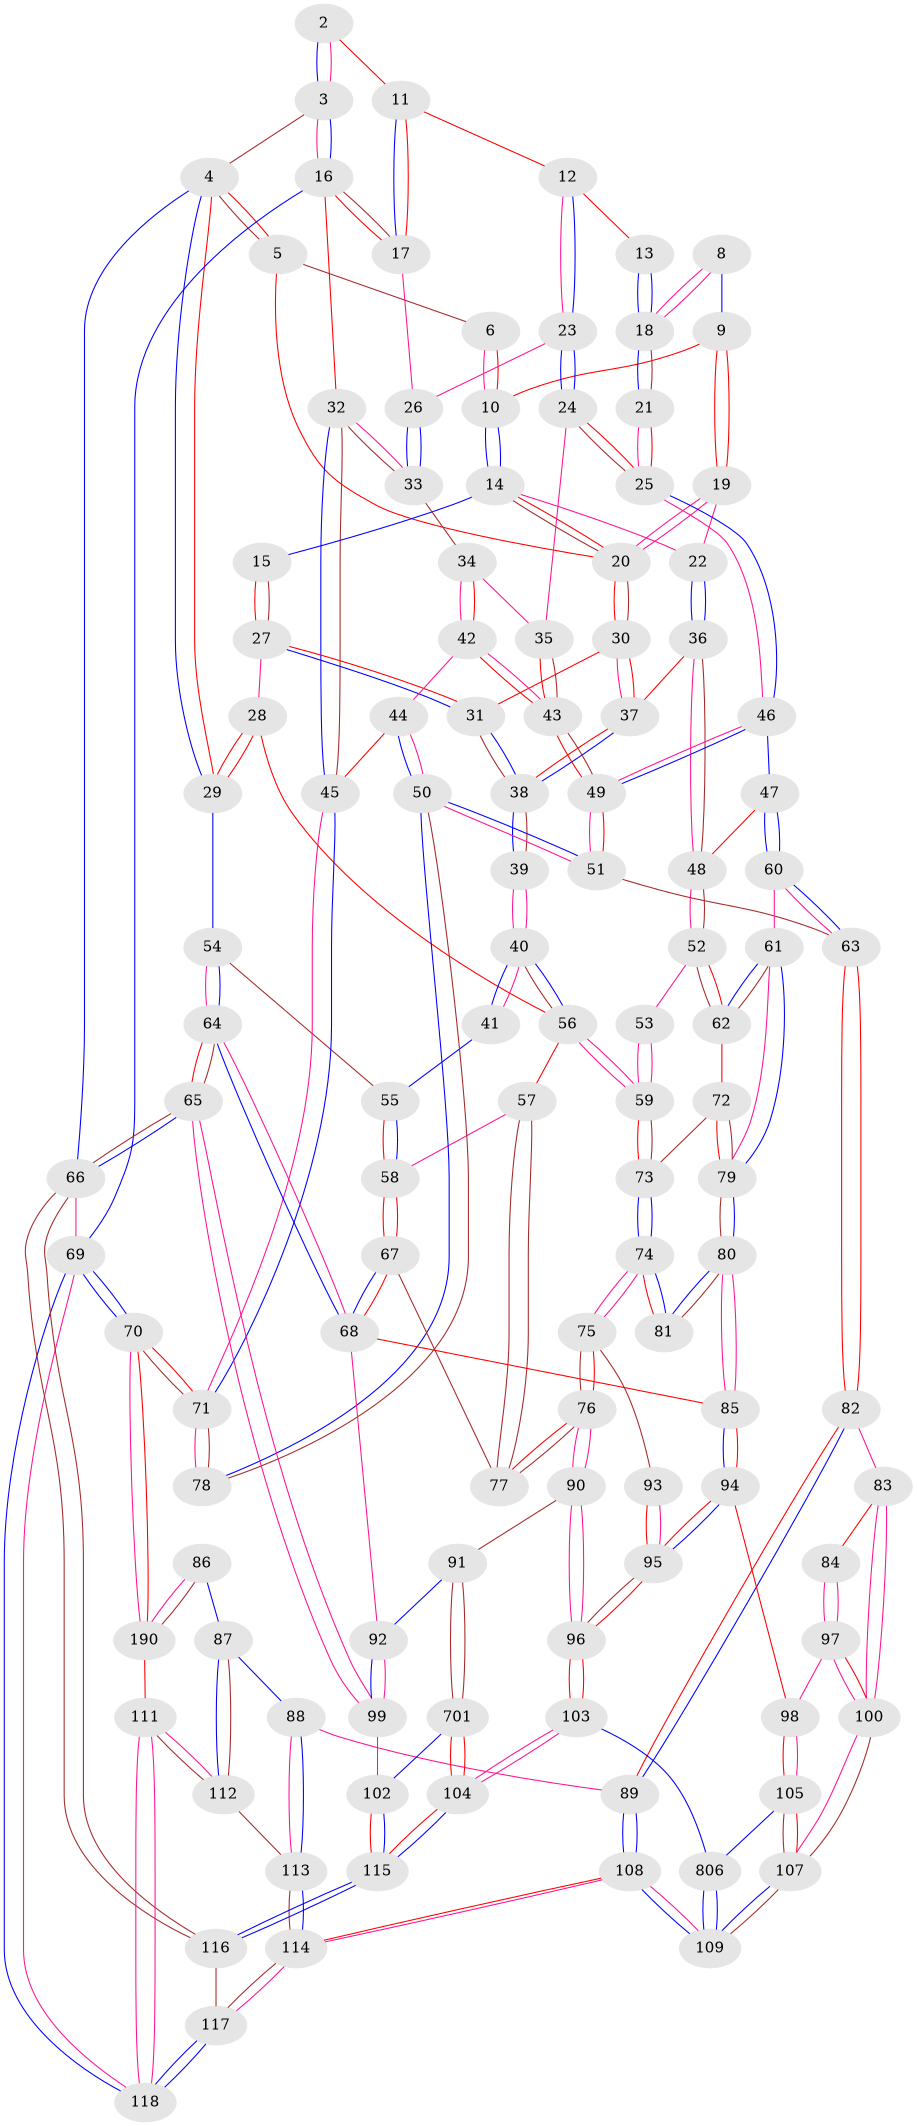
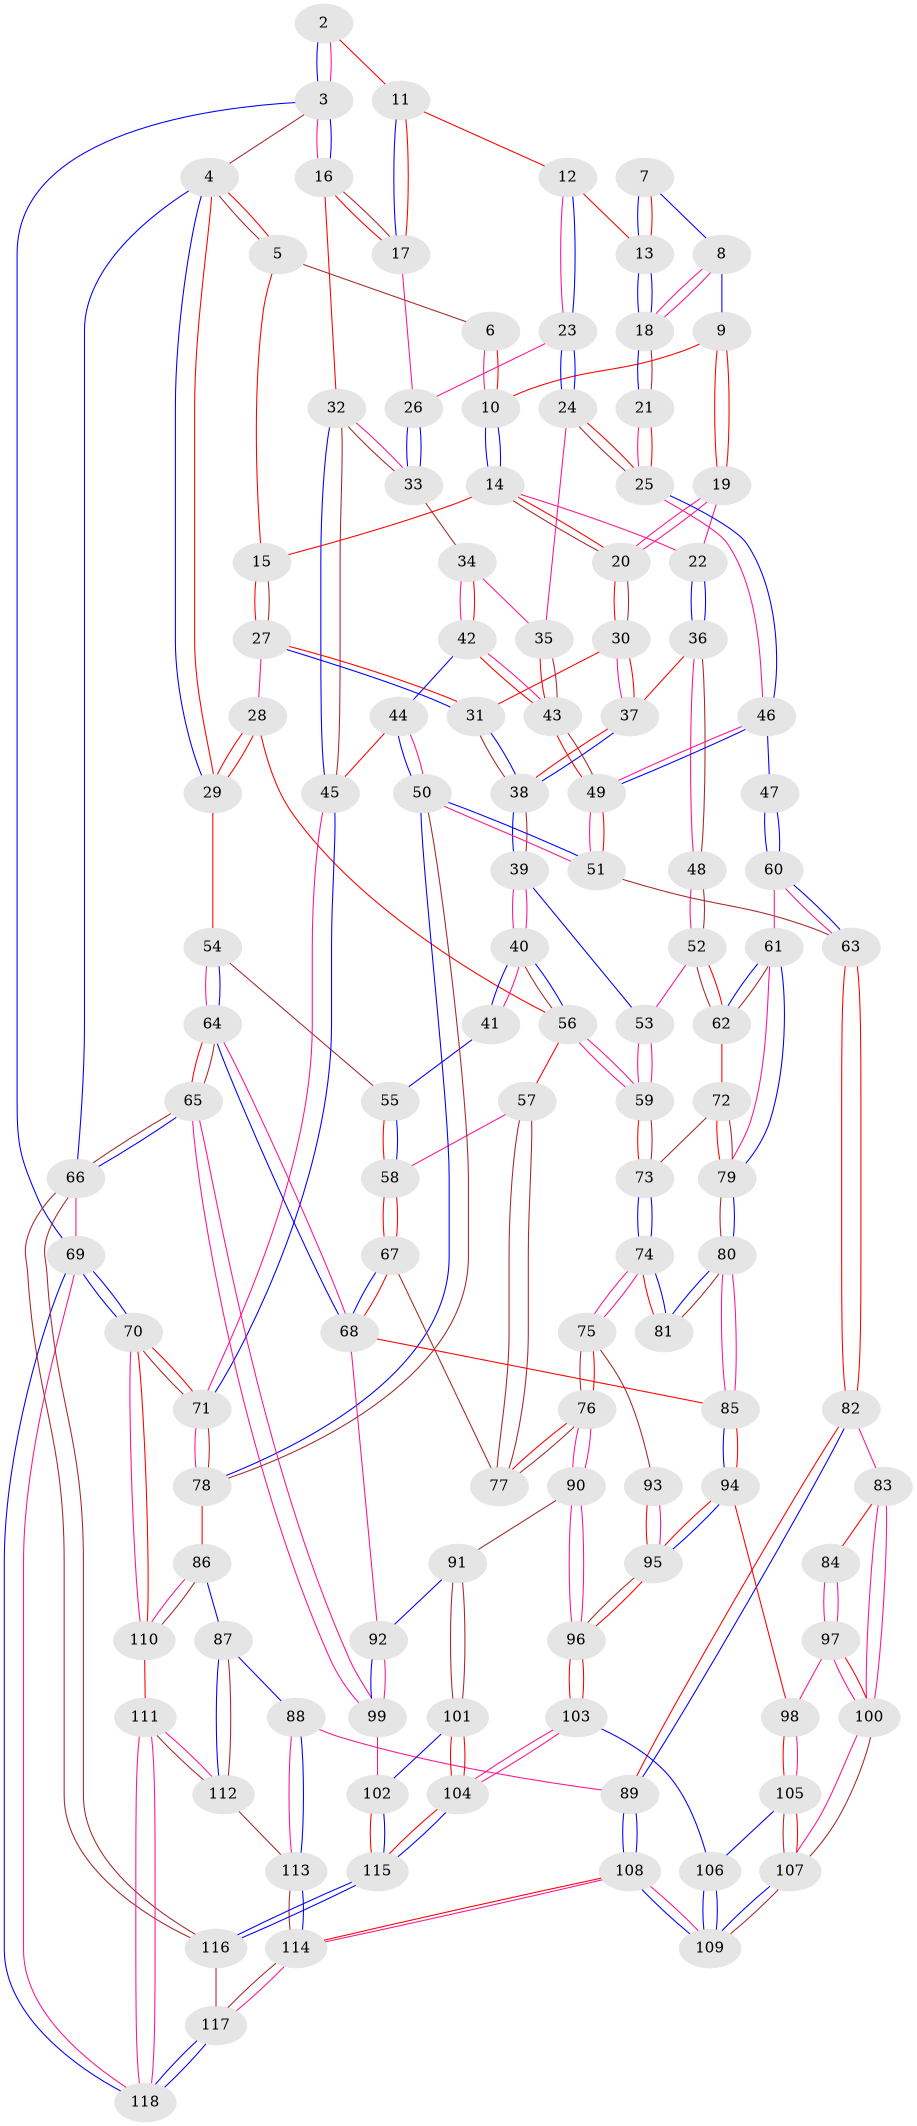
none -> (645, 178)
(356, 494) -> (257, 408)
(381, 528) -> (381, 528)
(433, 678) -> (433, 678)
(135, 685) -> (17, 578)
(734, 832) -> none
(213, 870) -> (213, 870)
none -> (582, 948)
none -> (202, 1525)
(144, 1641) -> (144, 1641)
(458, 1718) -> (458, 1718)
(710, 1872) -> (710, 1872)
